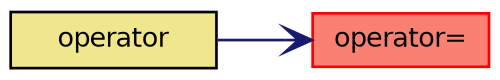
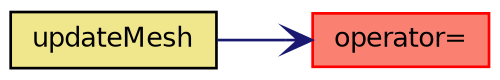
(114, 40) -> (114, 40)
